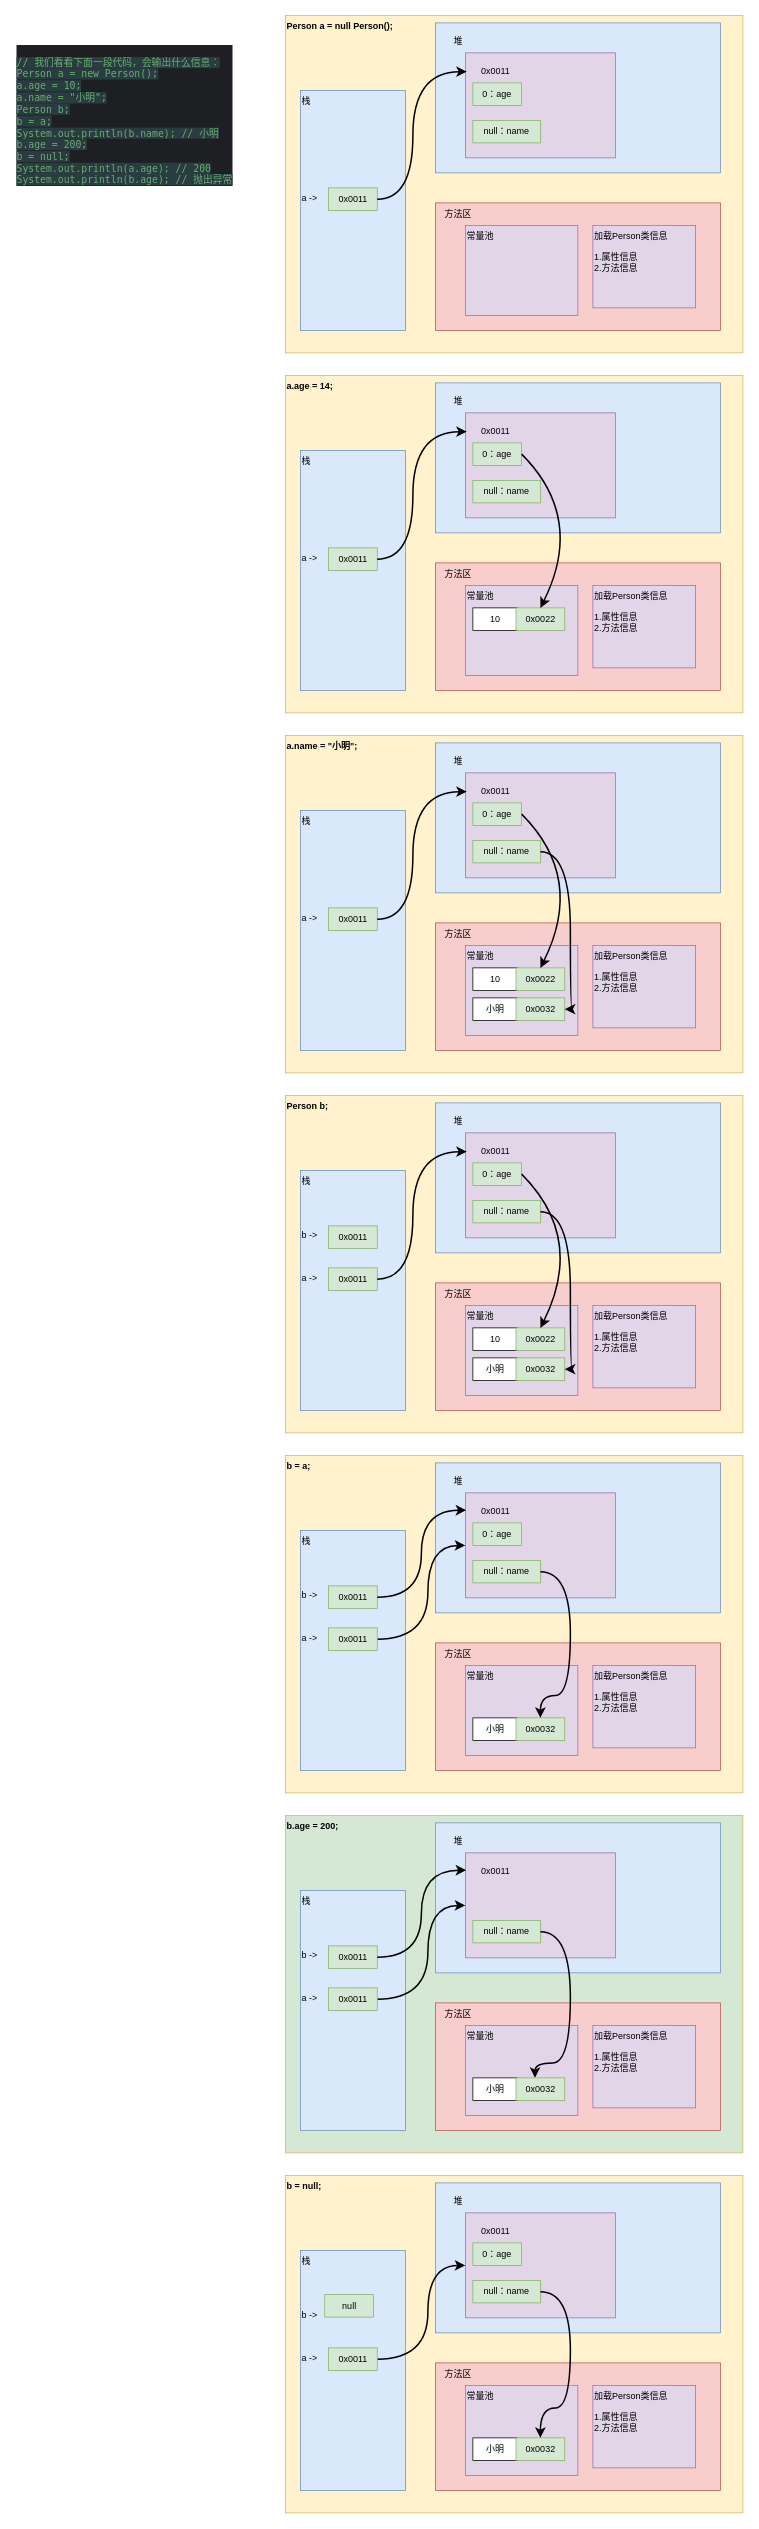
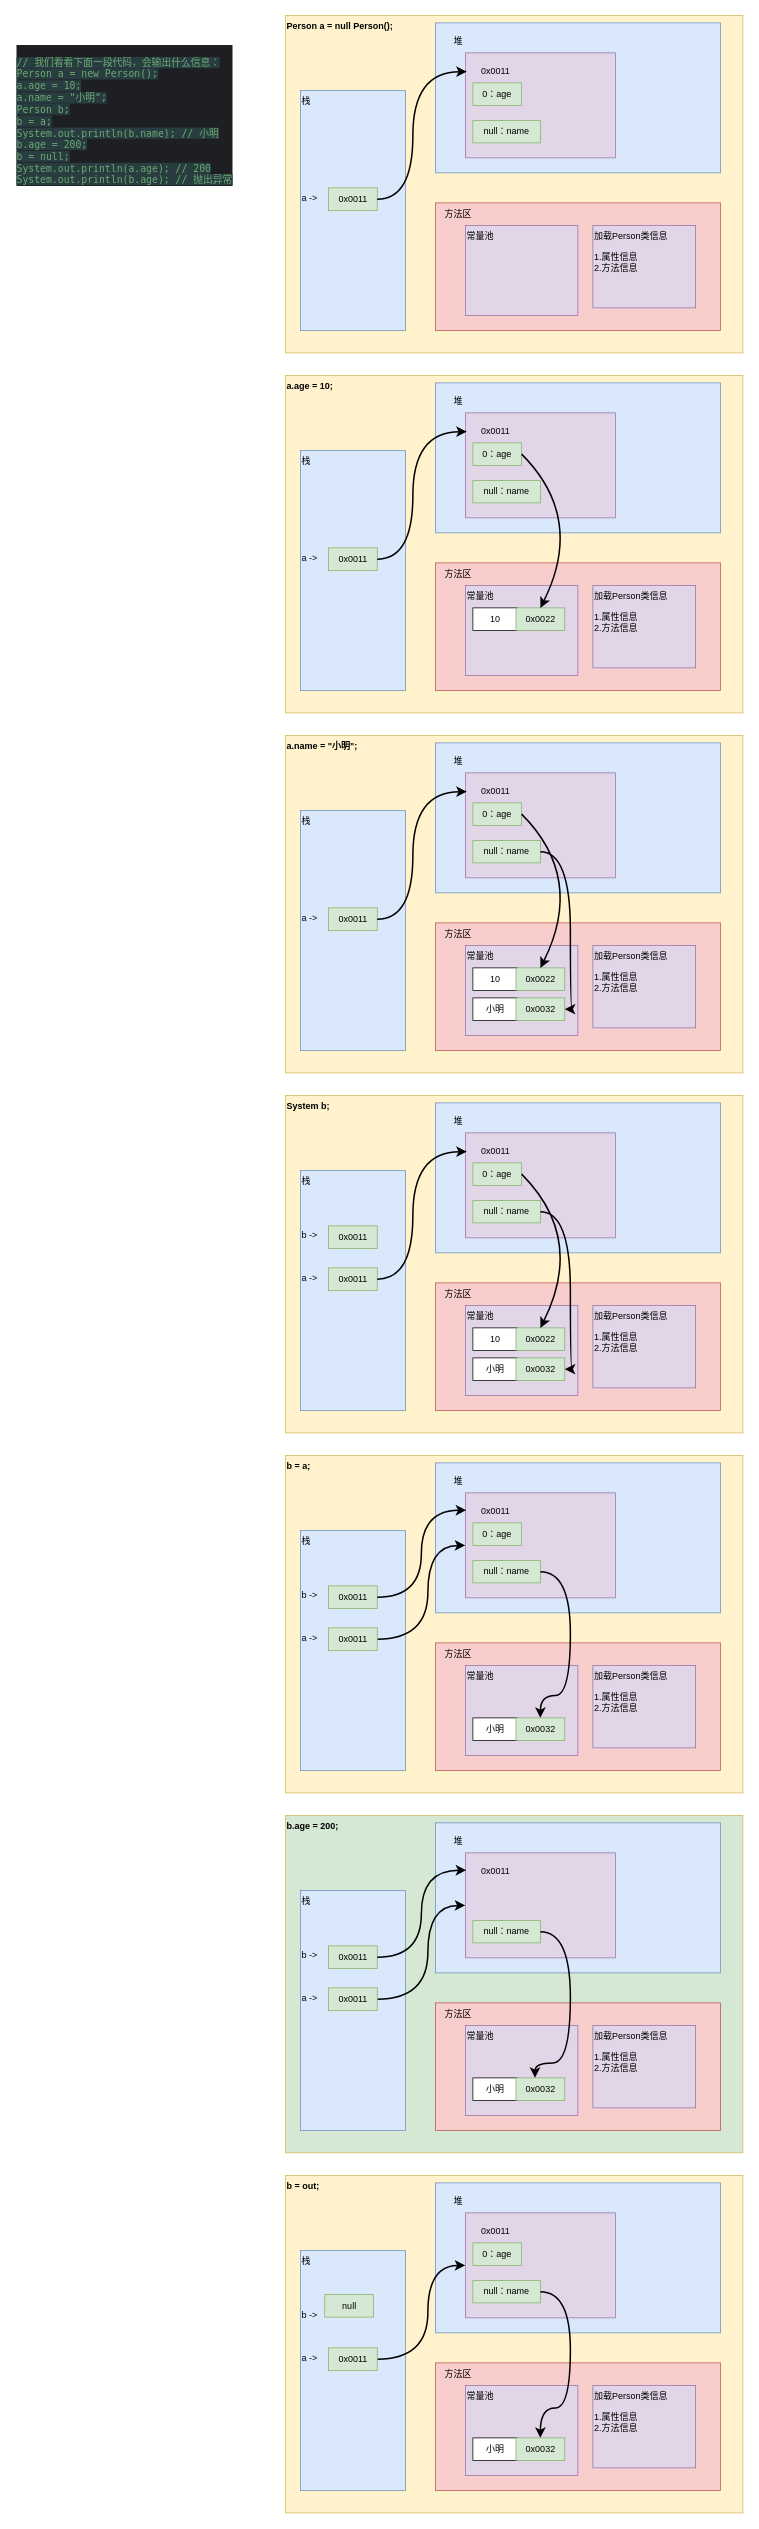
(310, 386) -> (310, 386)
(307, 1106) -> (307, 1106)
(304, 2186) -> (304, 2186)
